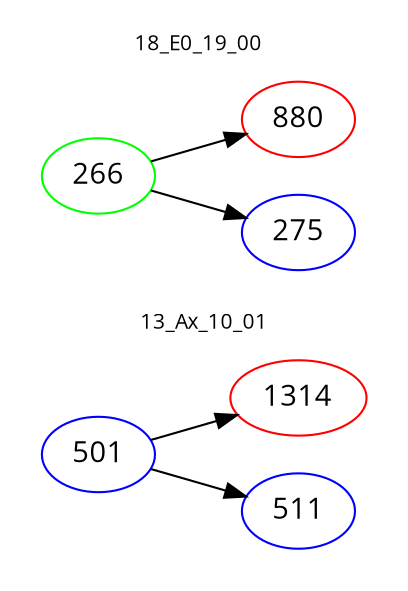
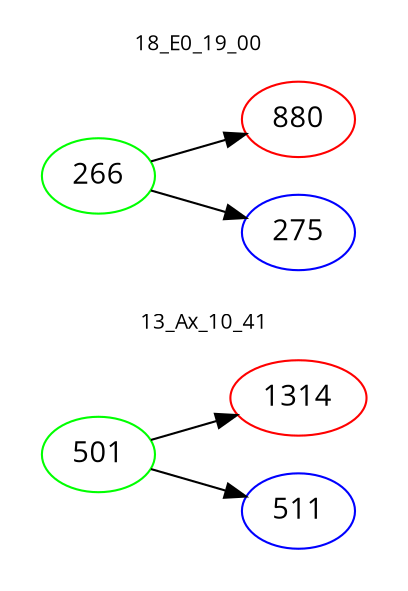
(204, 324) -> (204, 324)
(98, 454) -> (98, 454)
